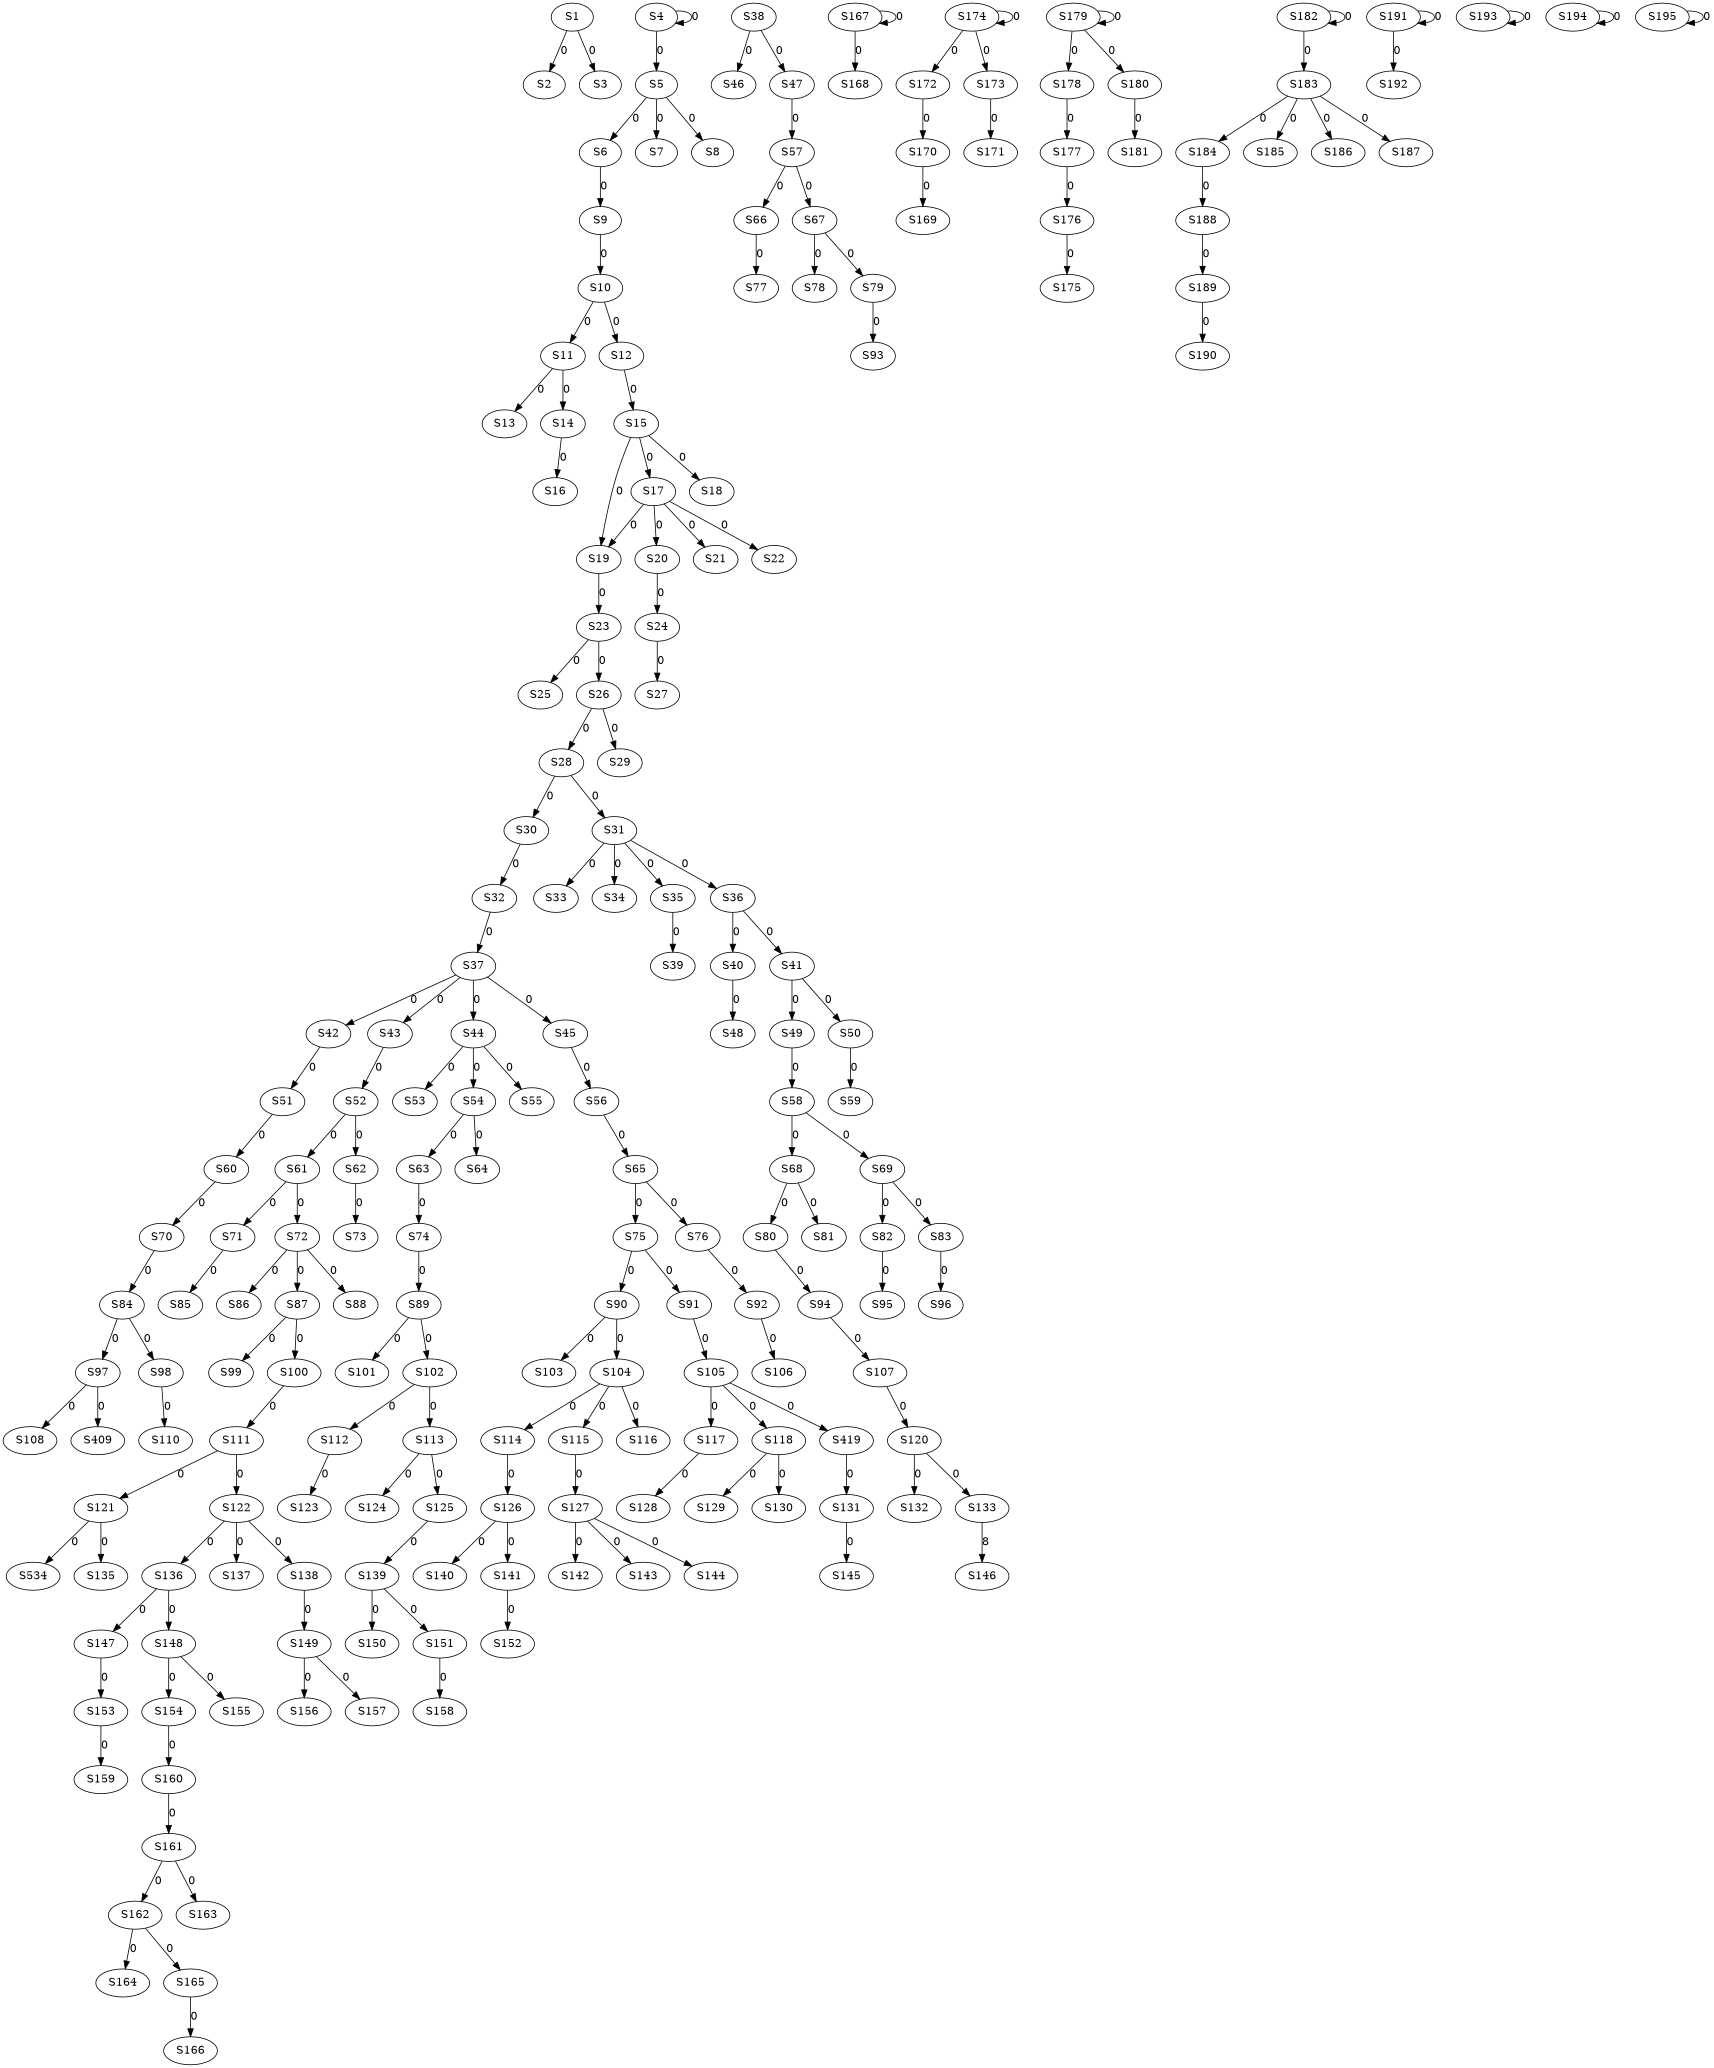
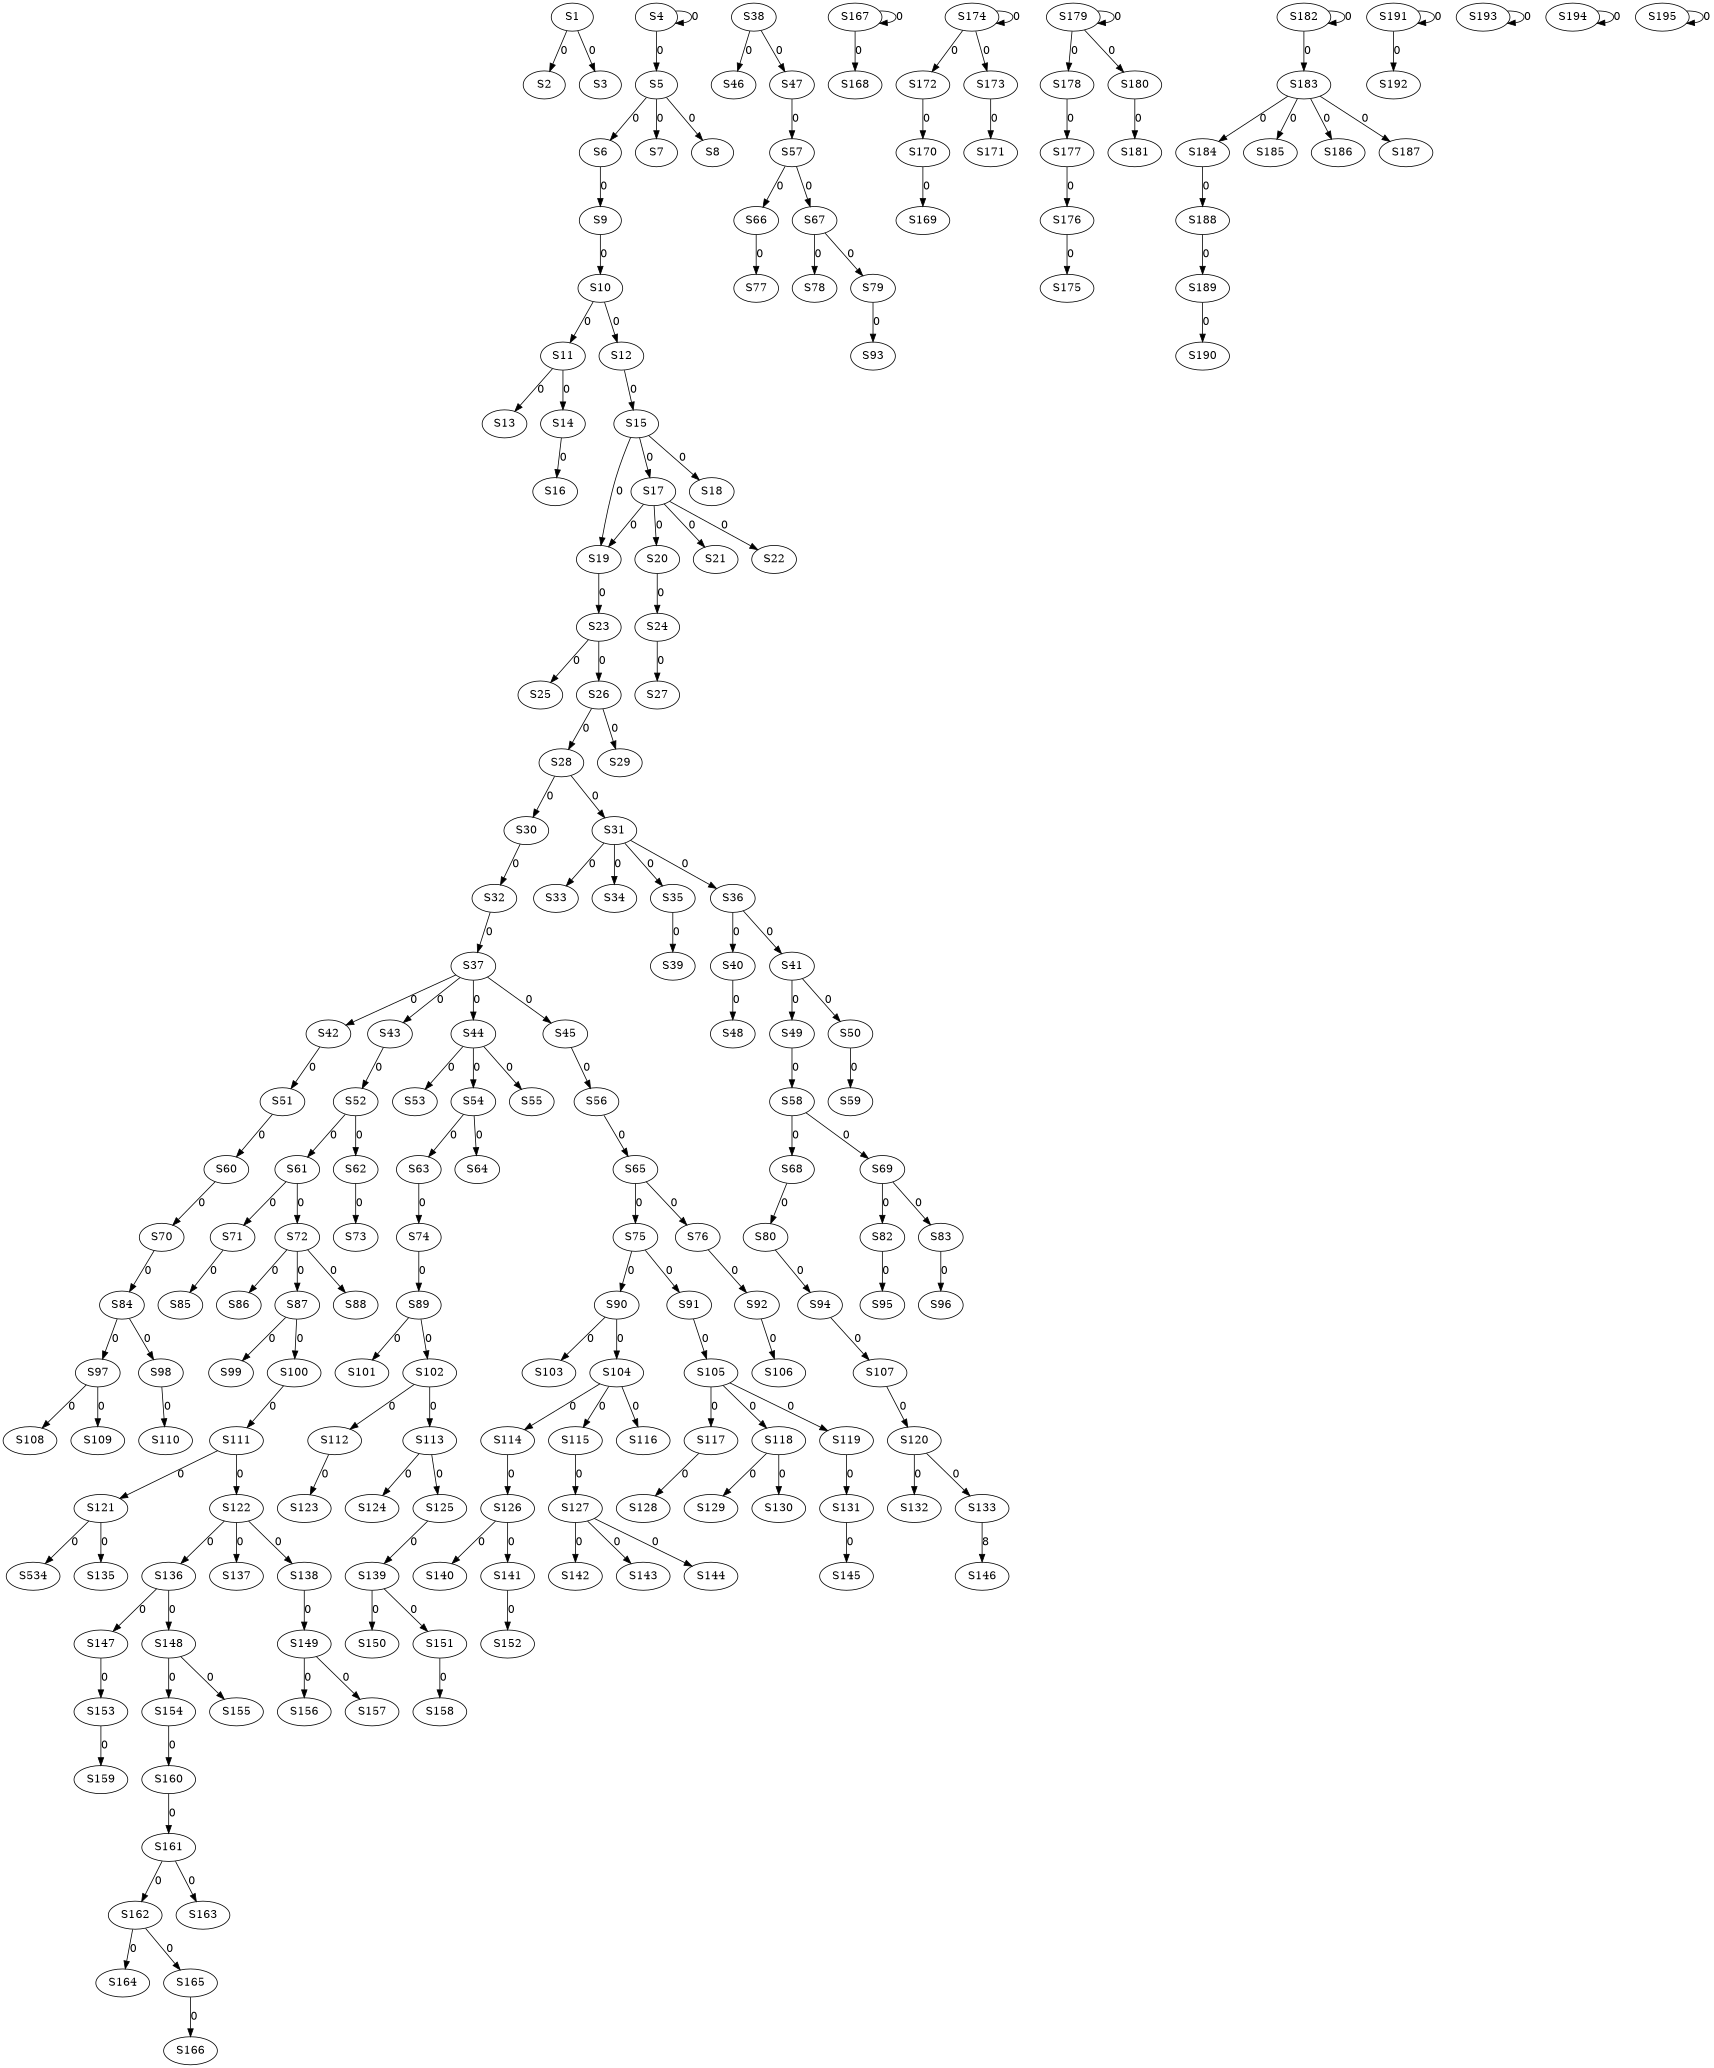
(824, 1237) -> none
(98, 1441) -> (98, 1441)
(847, 1441) -> (847, 1441)
